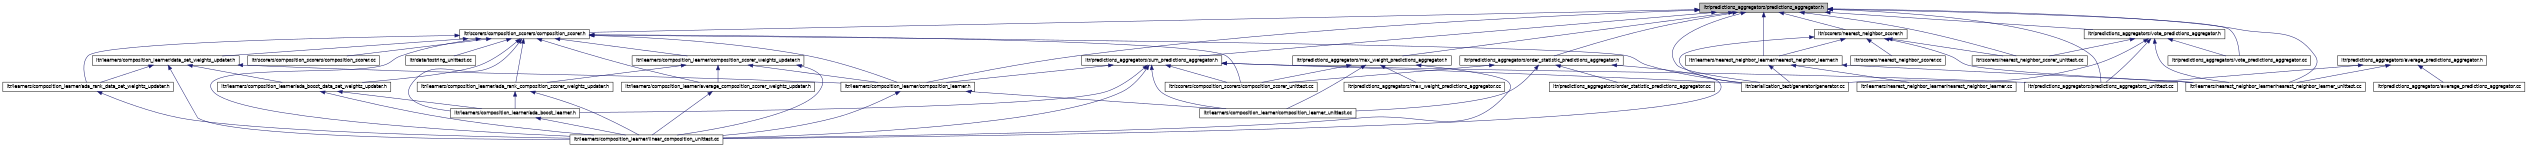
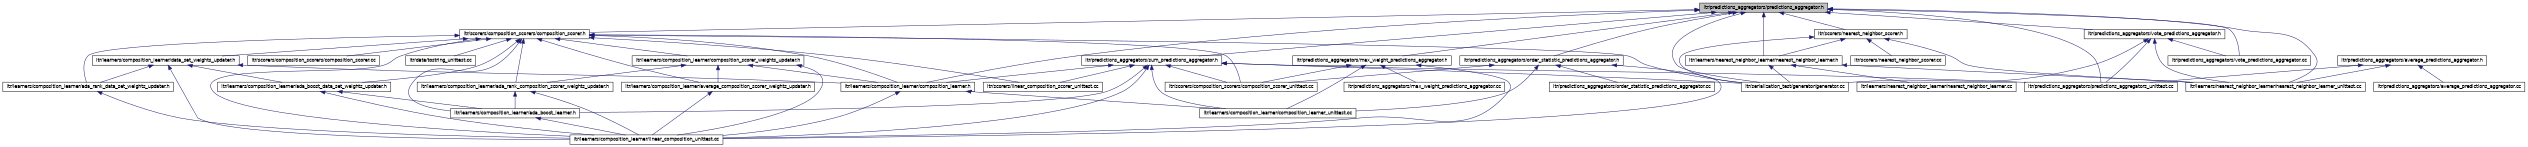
(2030, 61) -> none
none -> (1043, 87)
